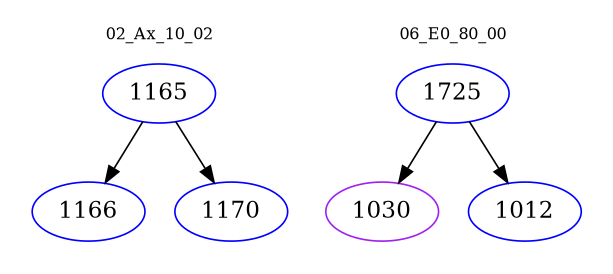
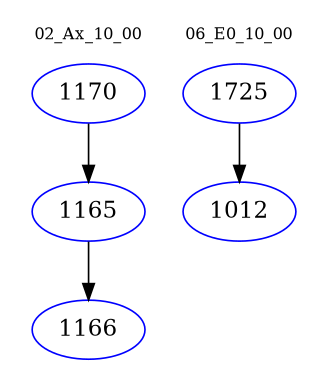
(160, 35) -> (89, 35)
(454, 35) -> (239, 35)
(191, 145) -> (89, 145)
(382, 212) -> none
